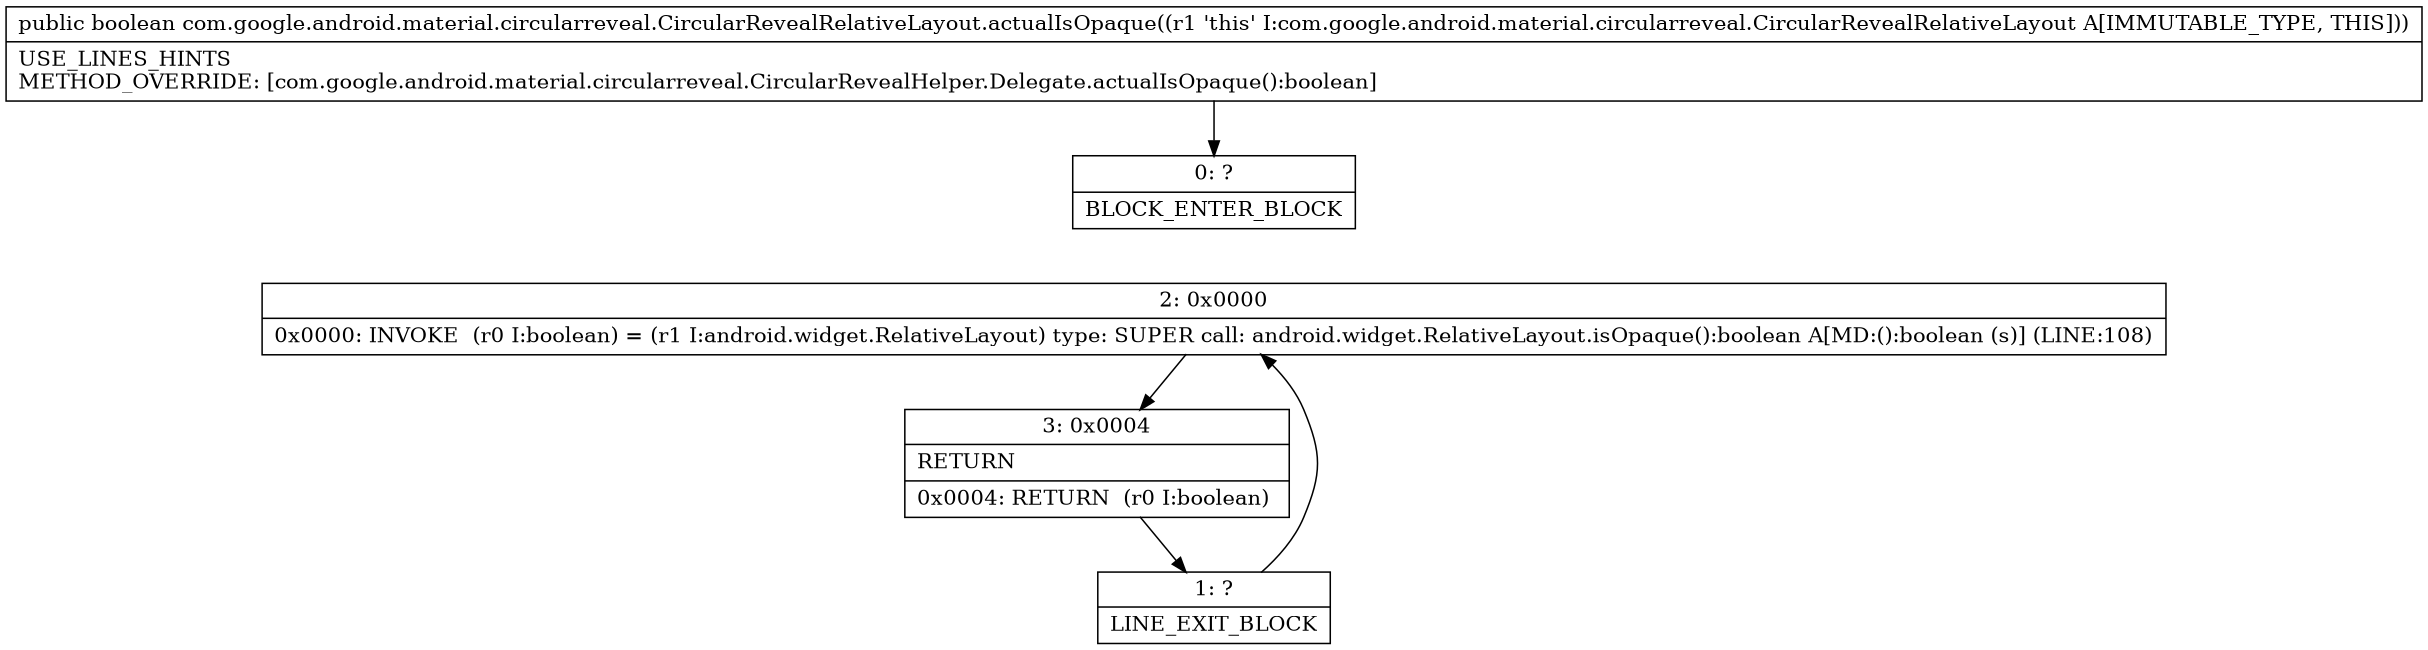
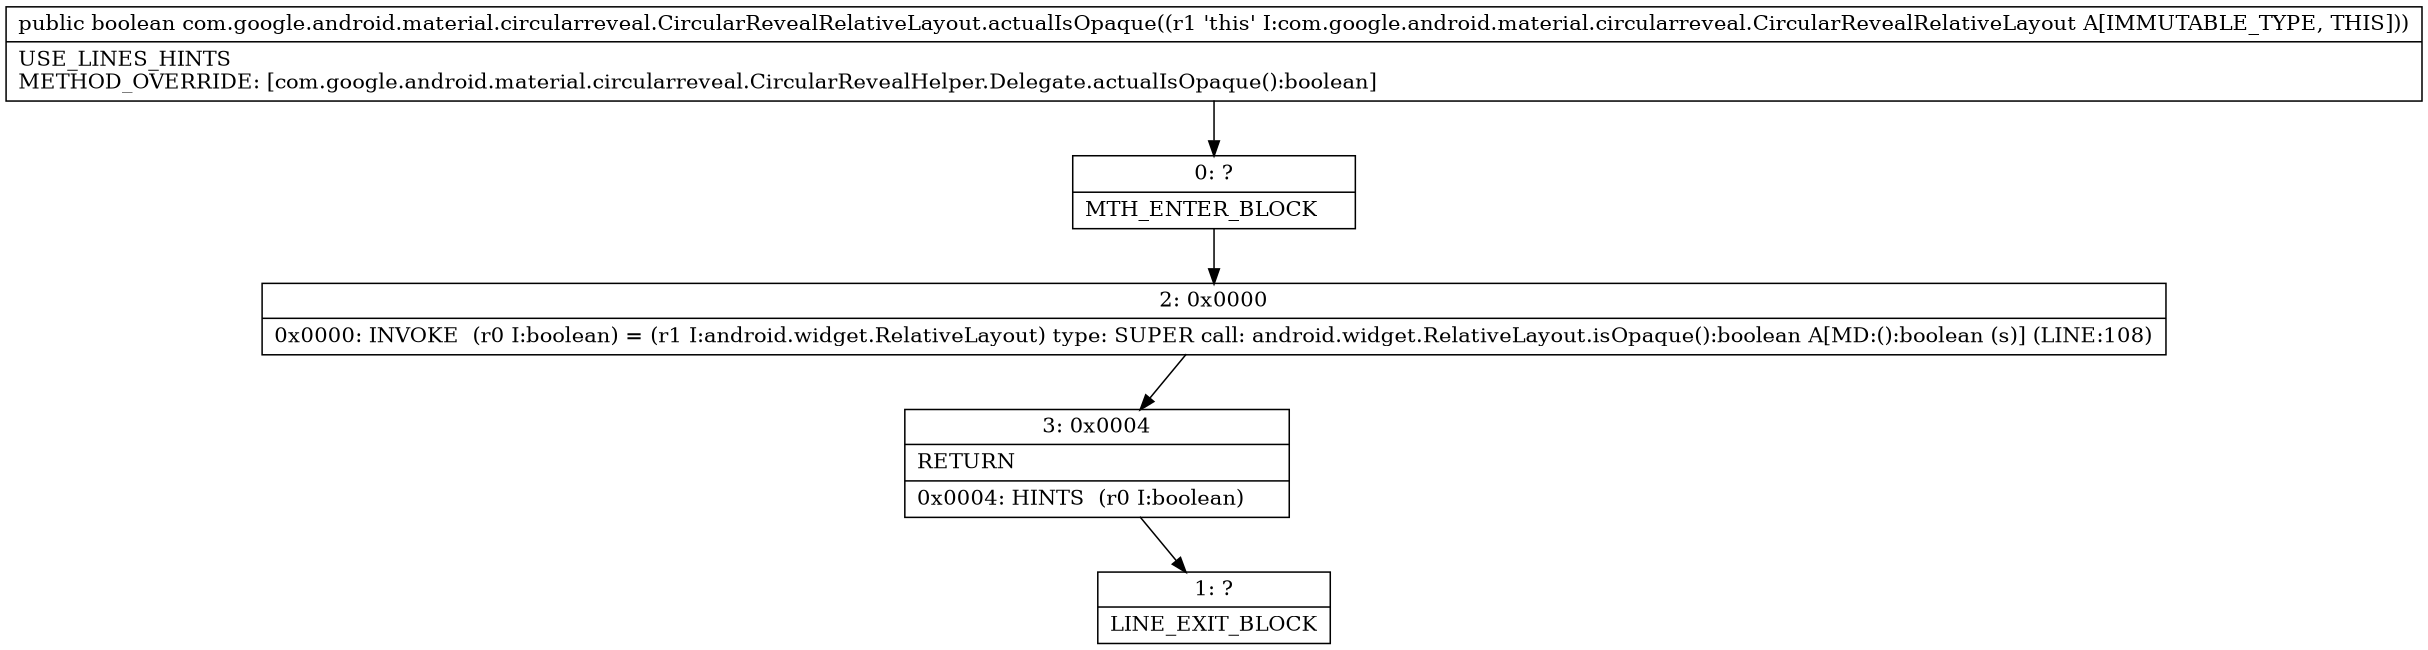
(1214, 210) -> (1202, 210)
(1317, 471) -> (1214, 248)
(1097, 498) -> (1084, 498)
